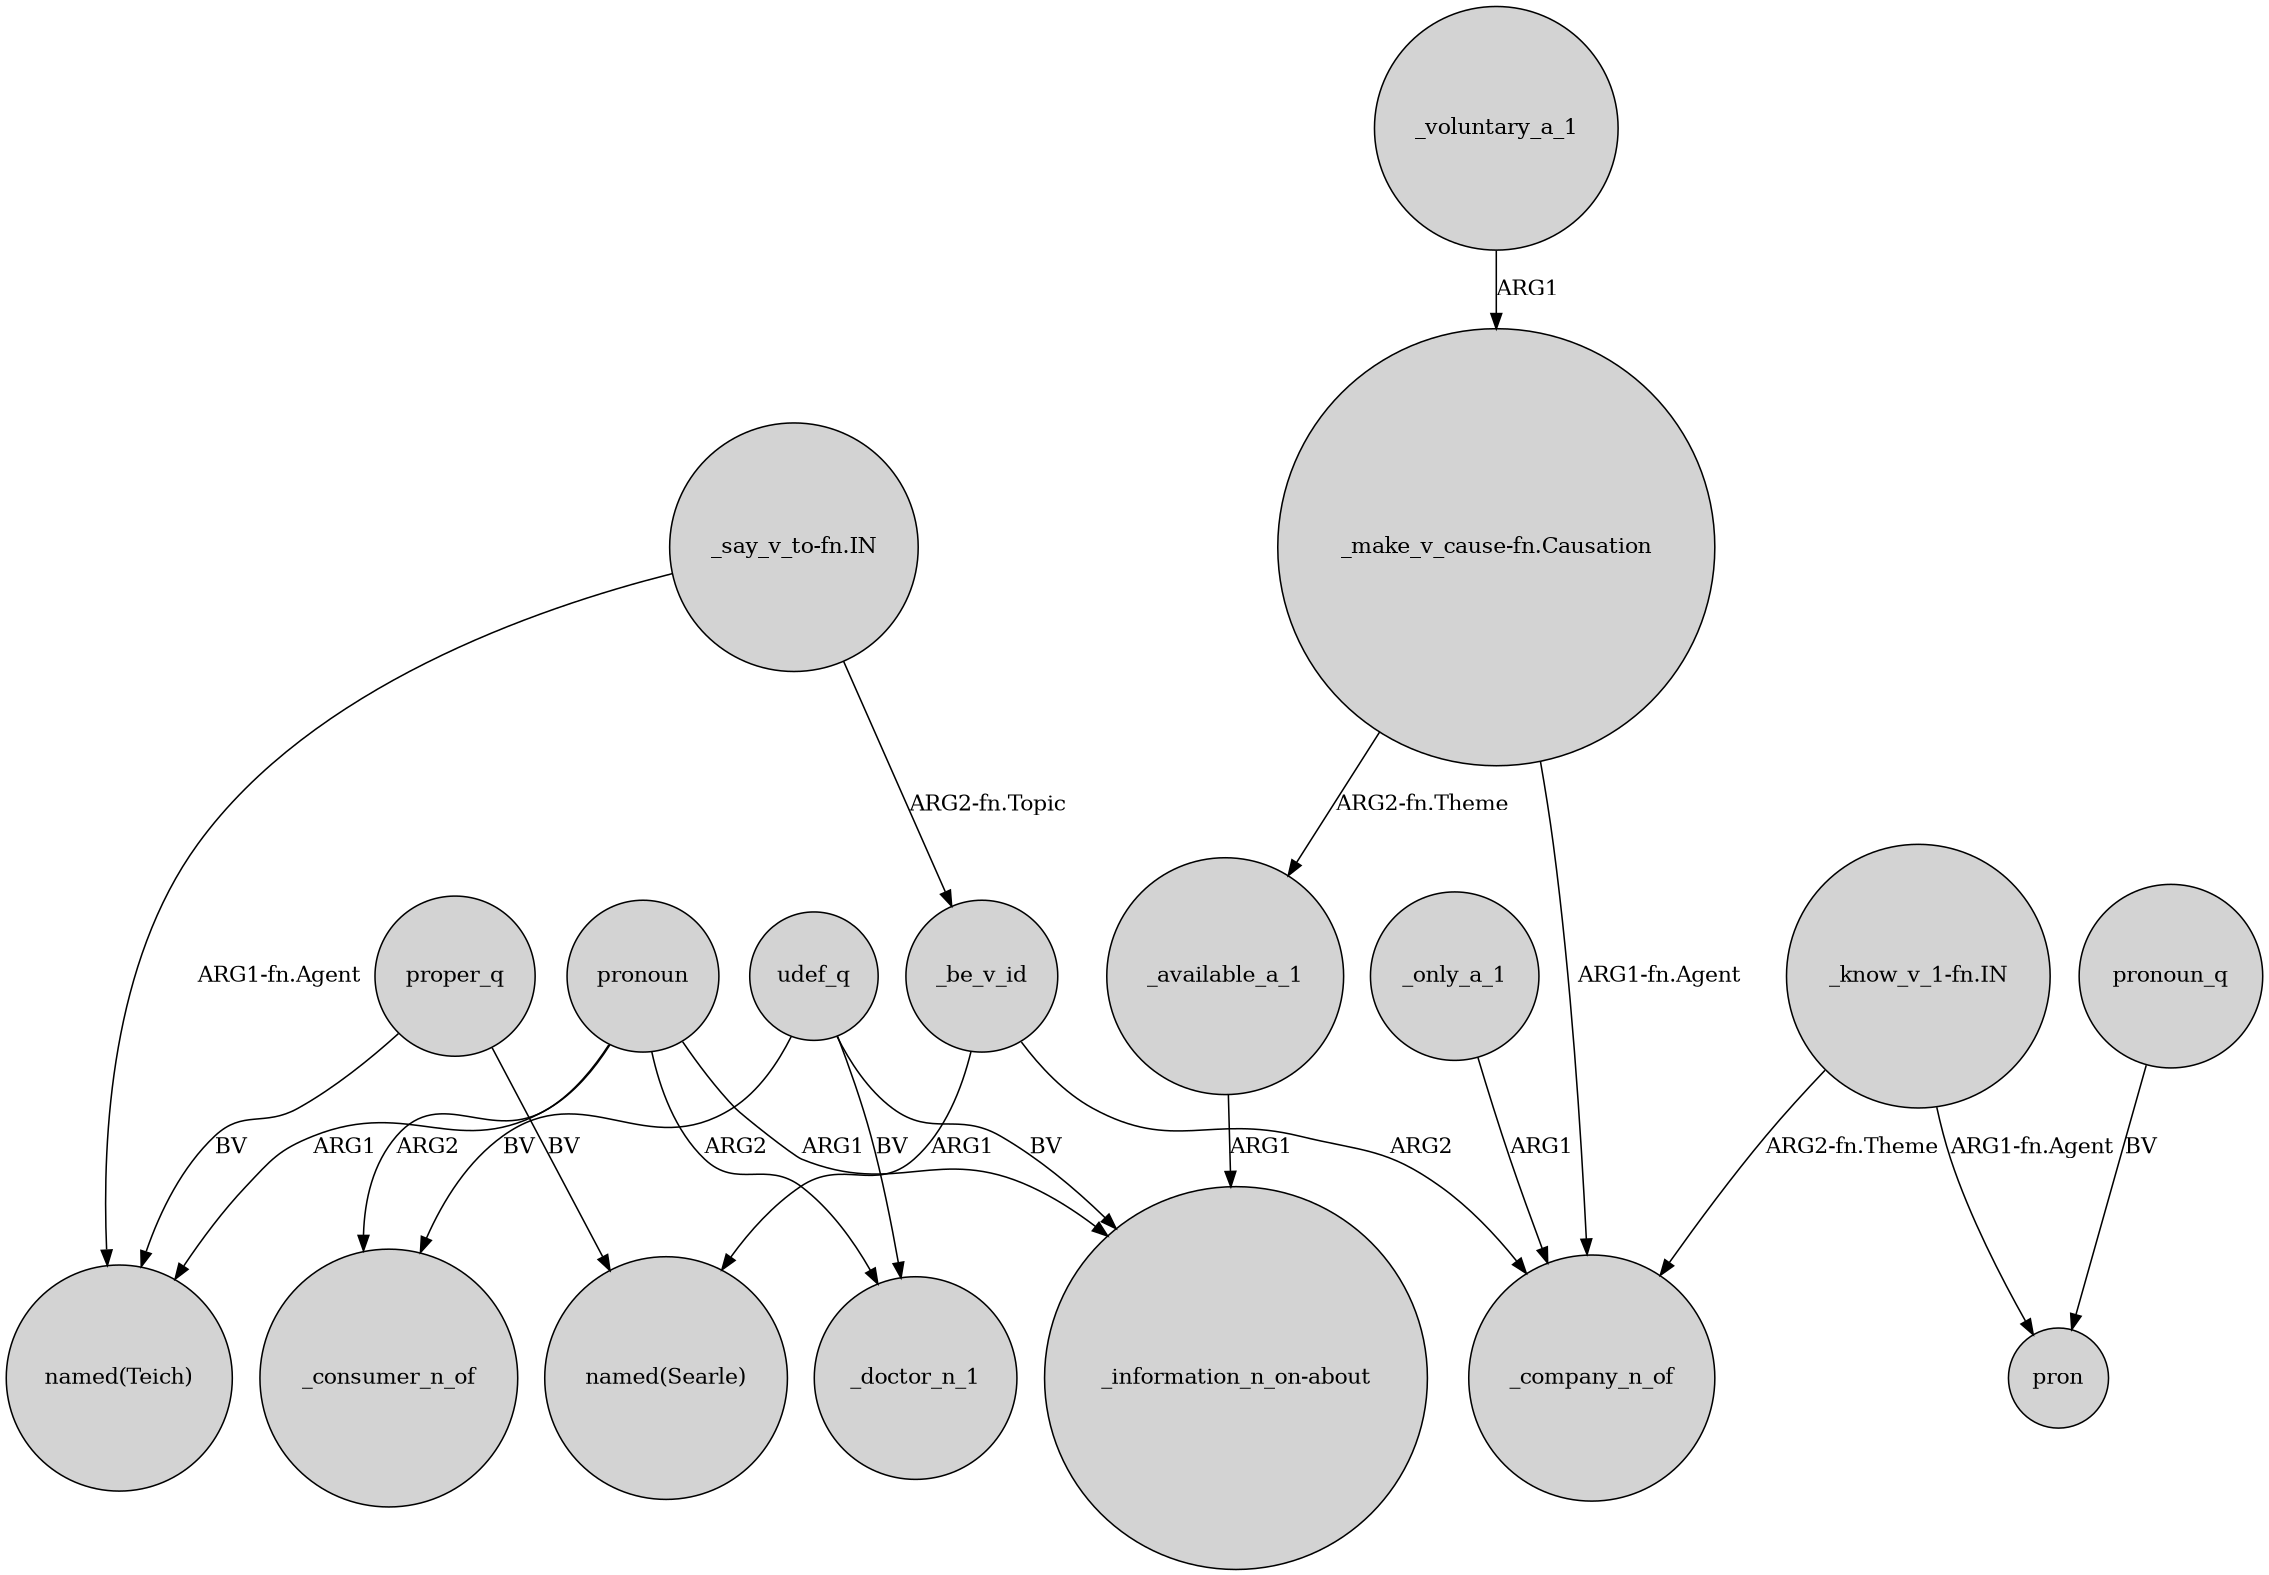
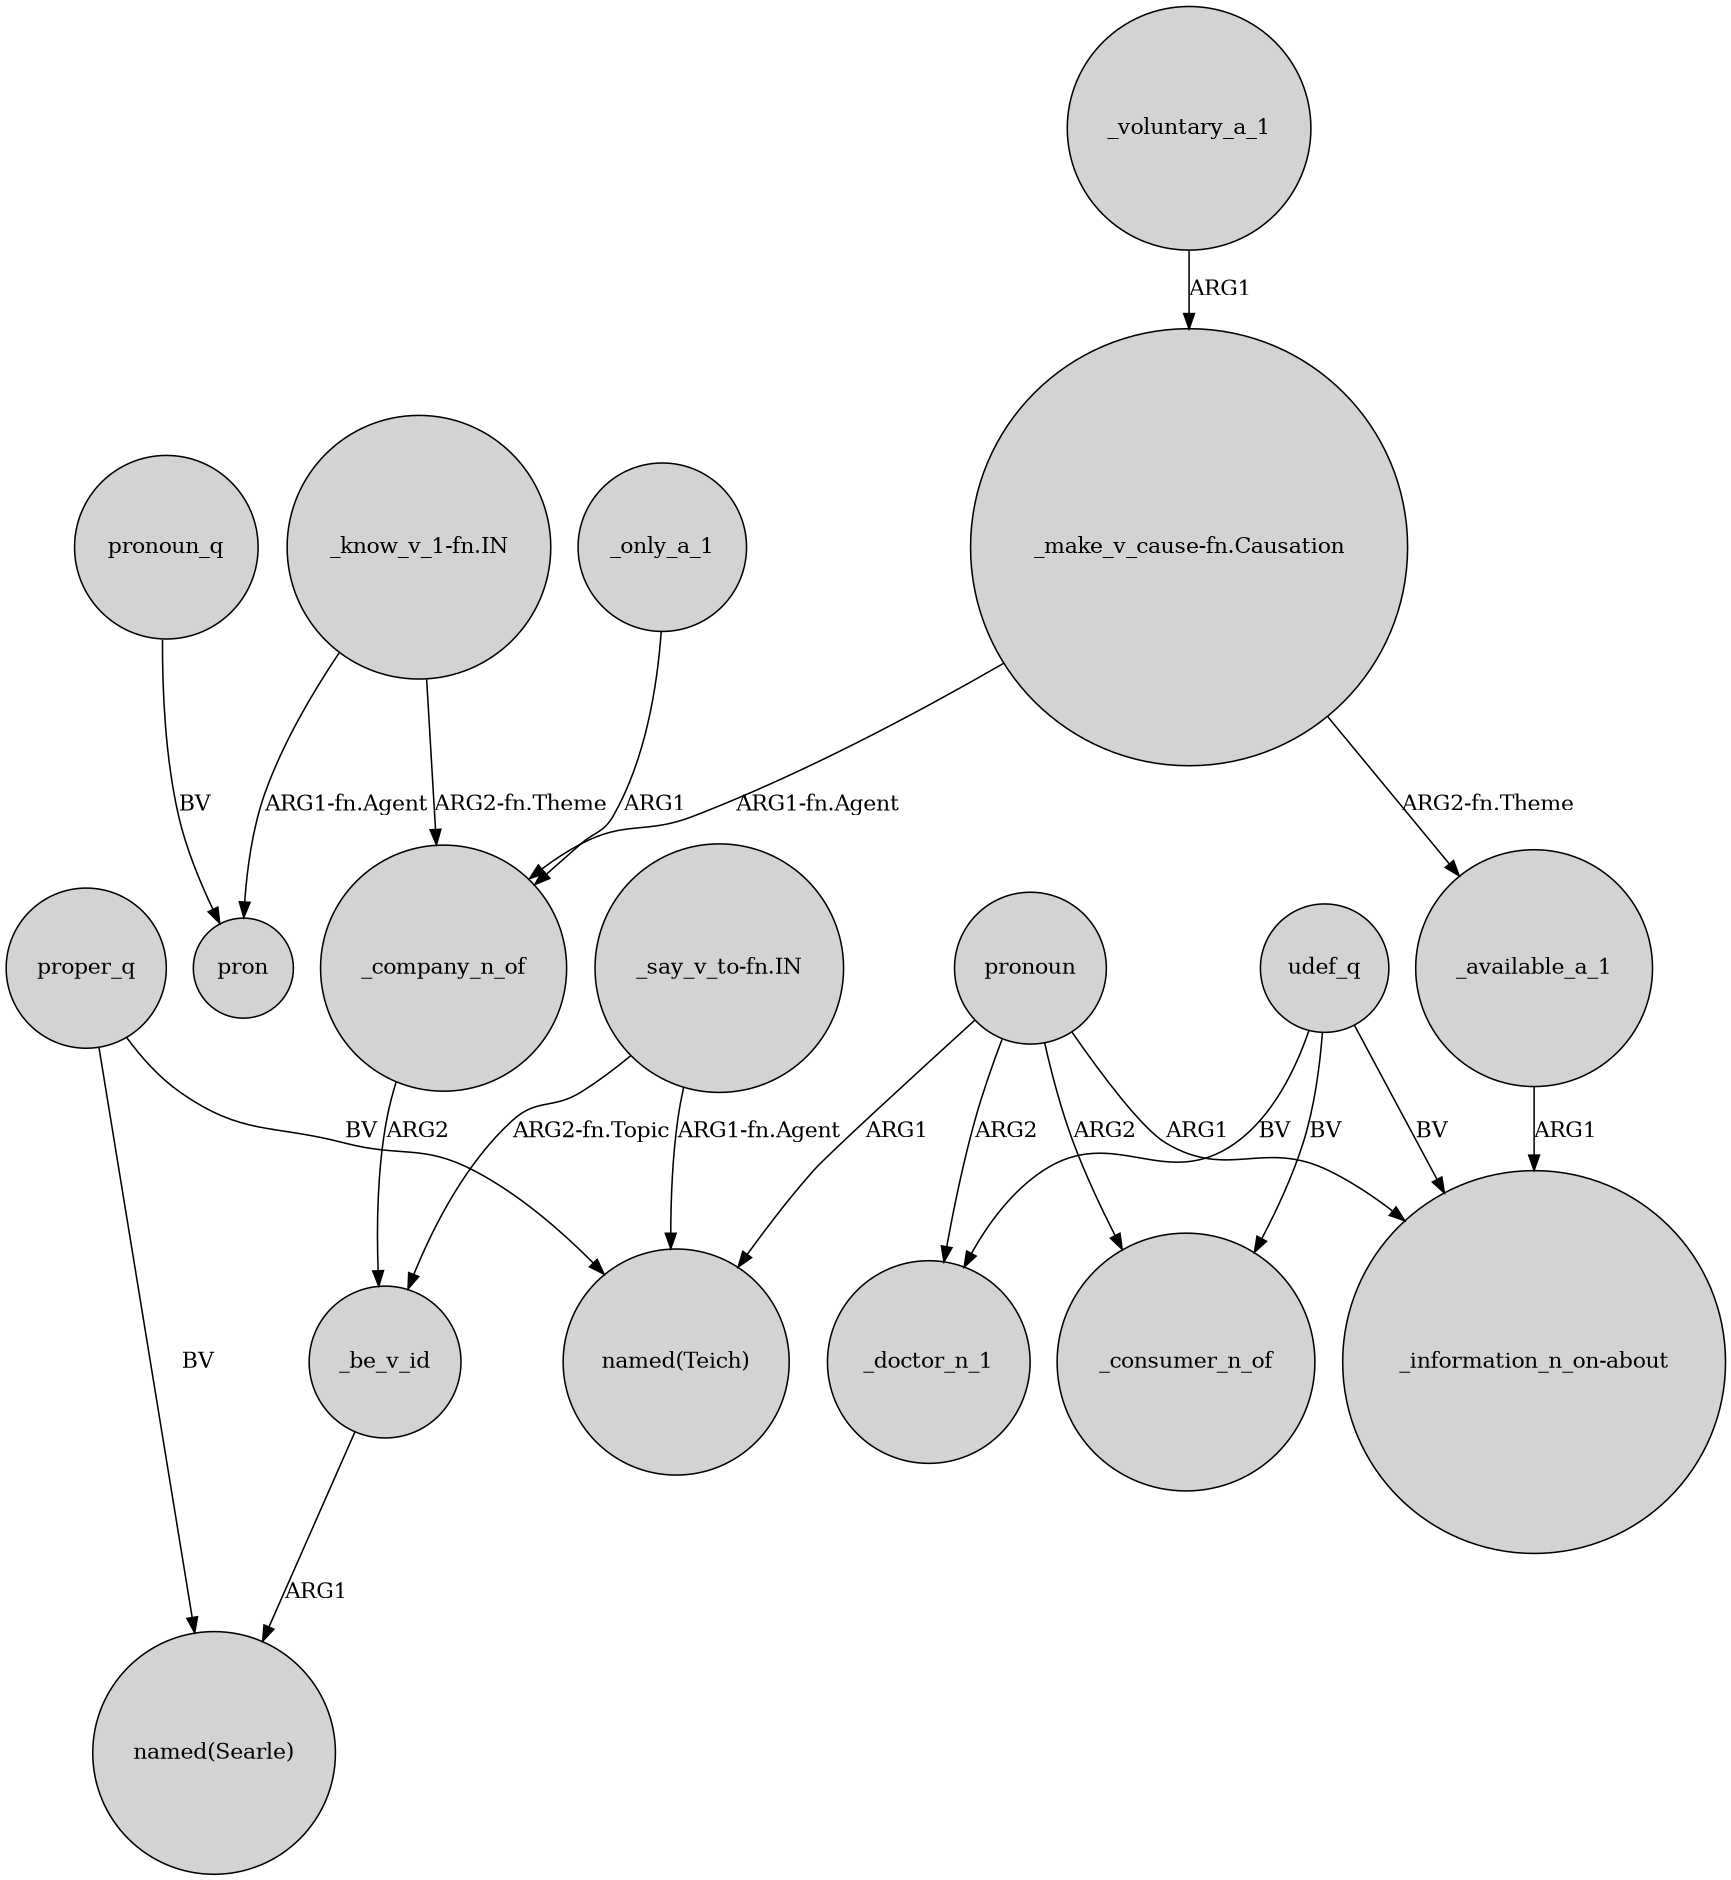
(1274, 1131) -> (380, 1176)
